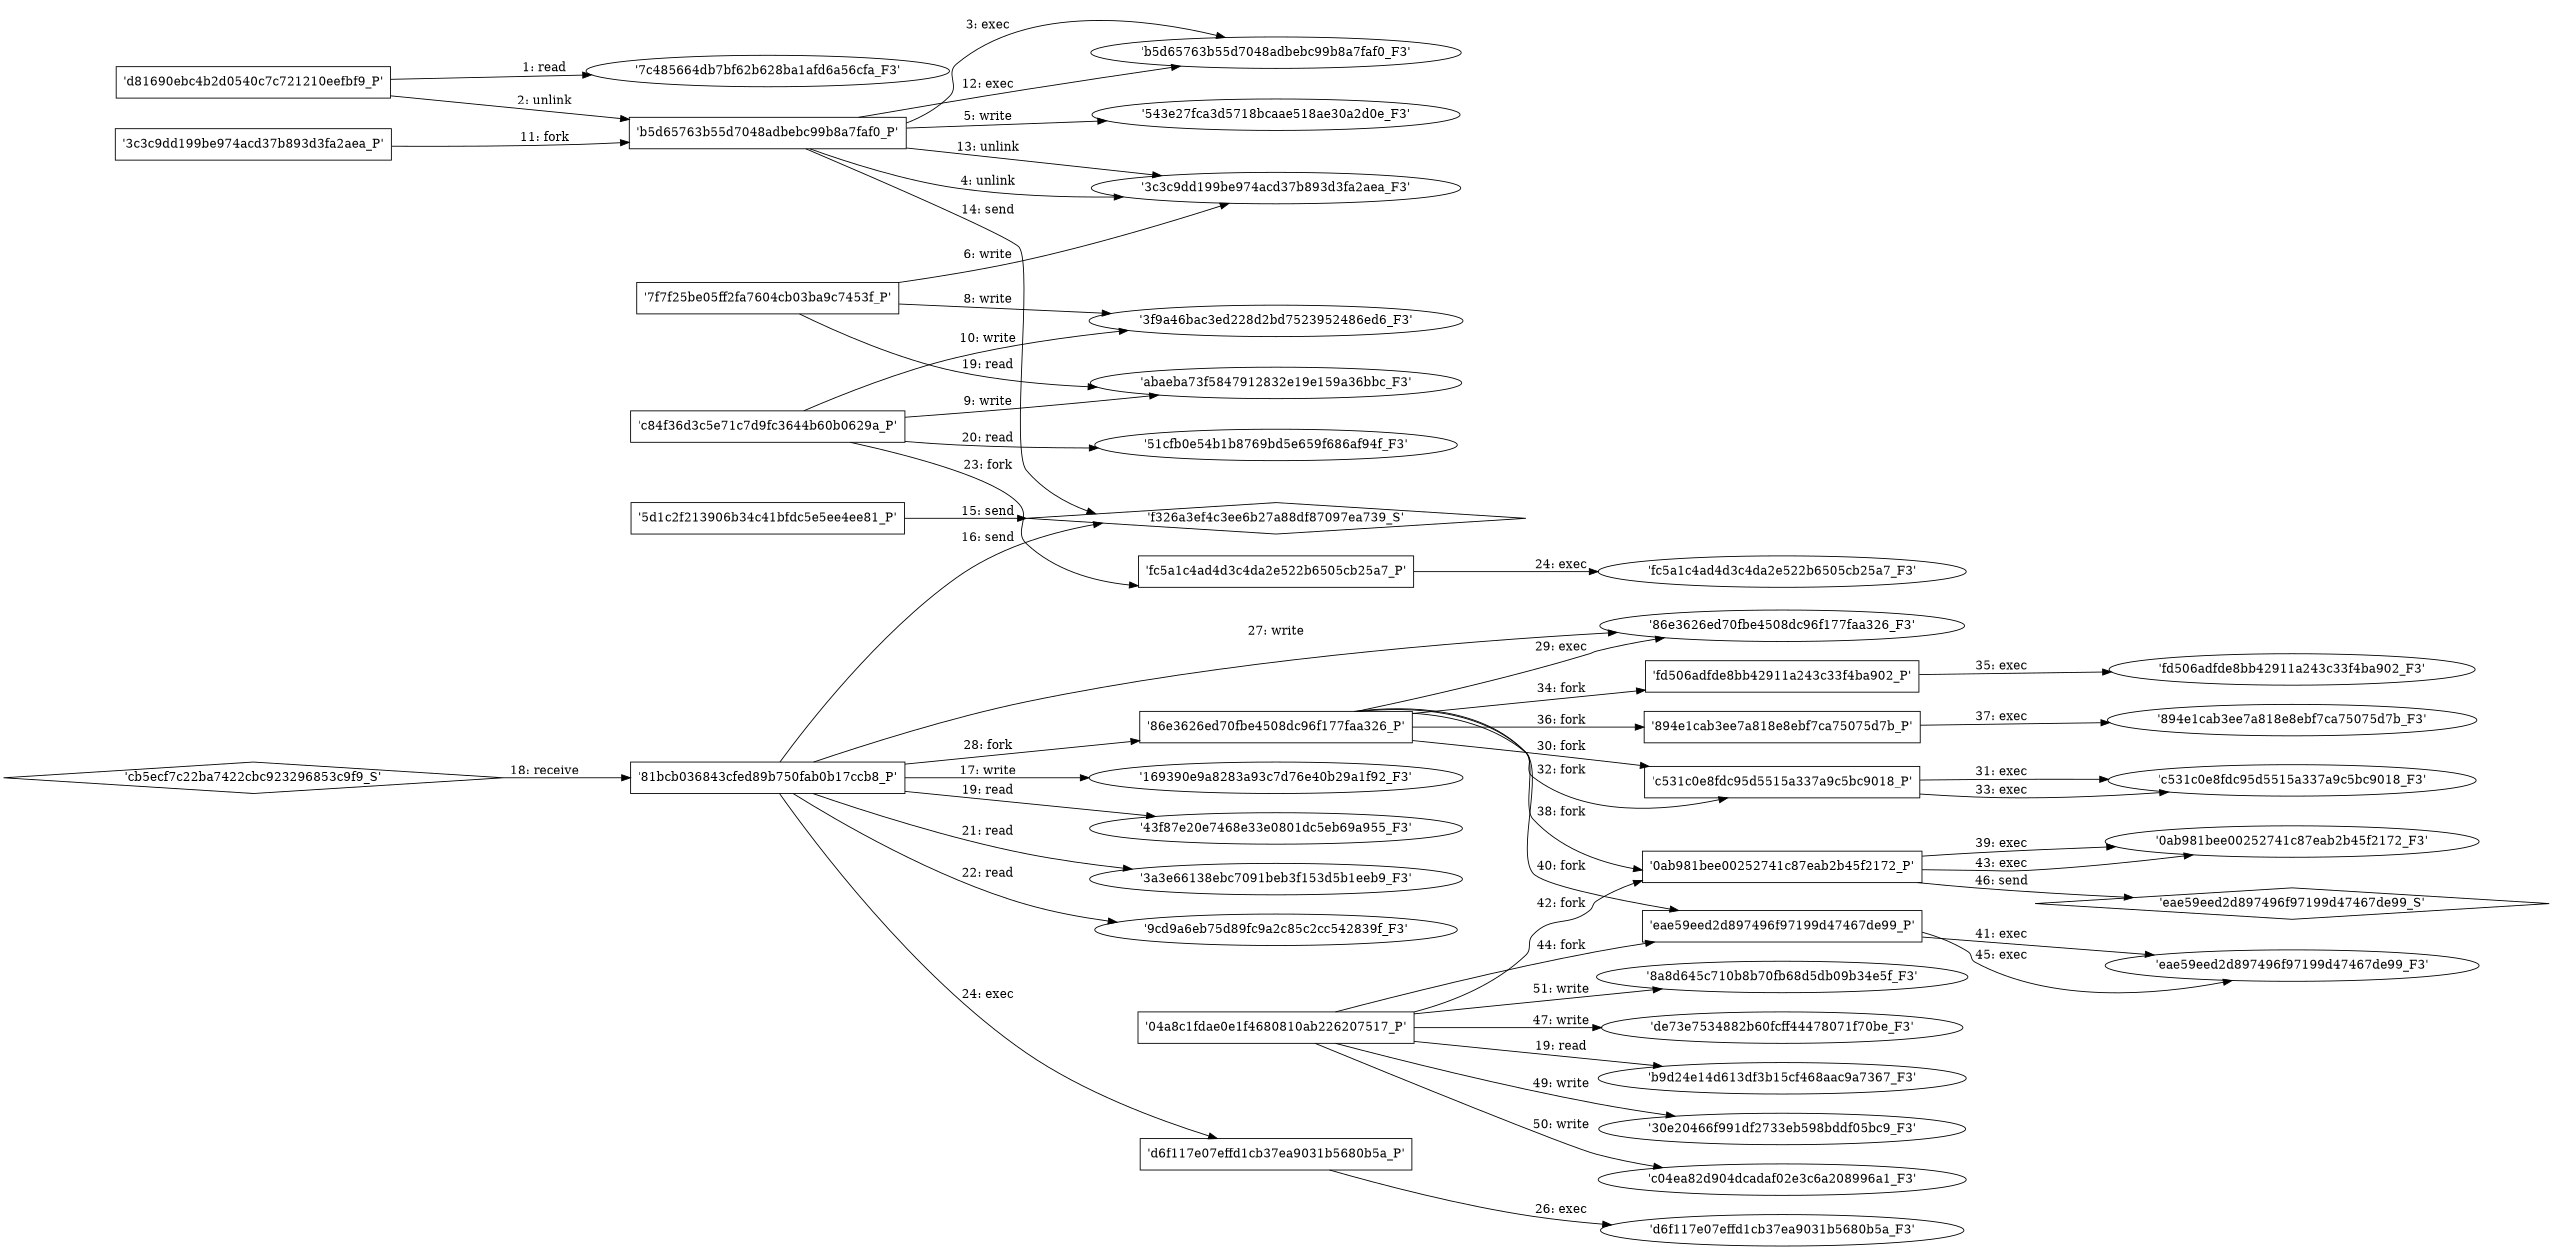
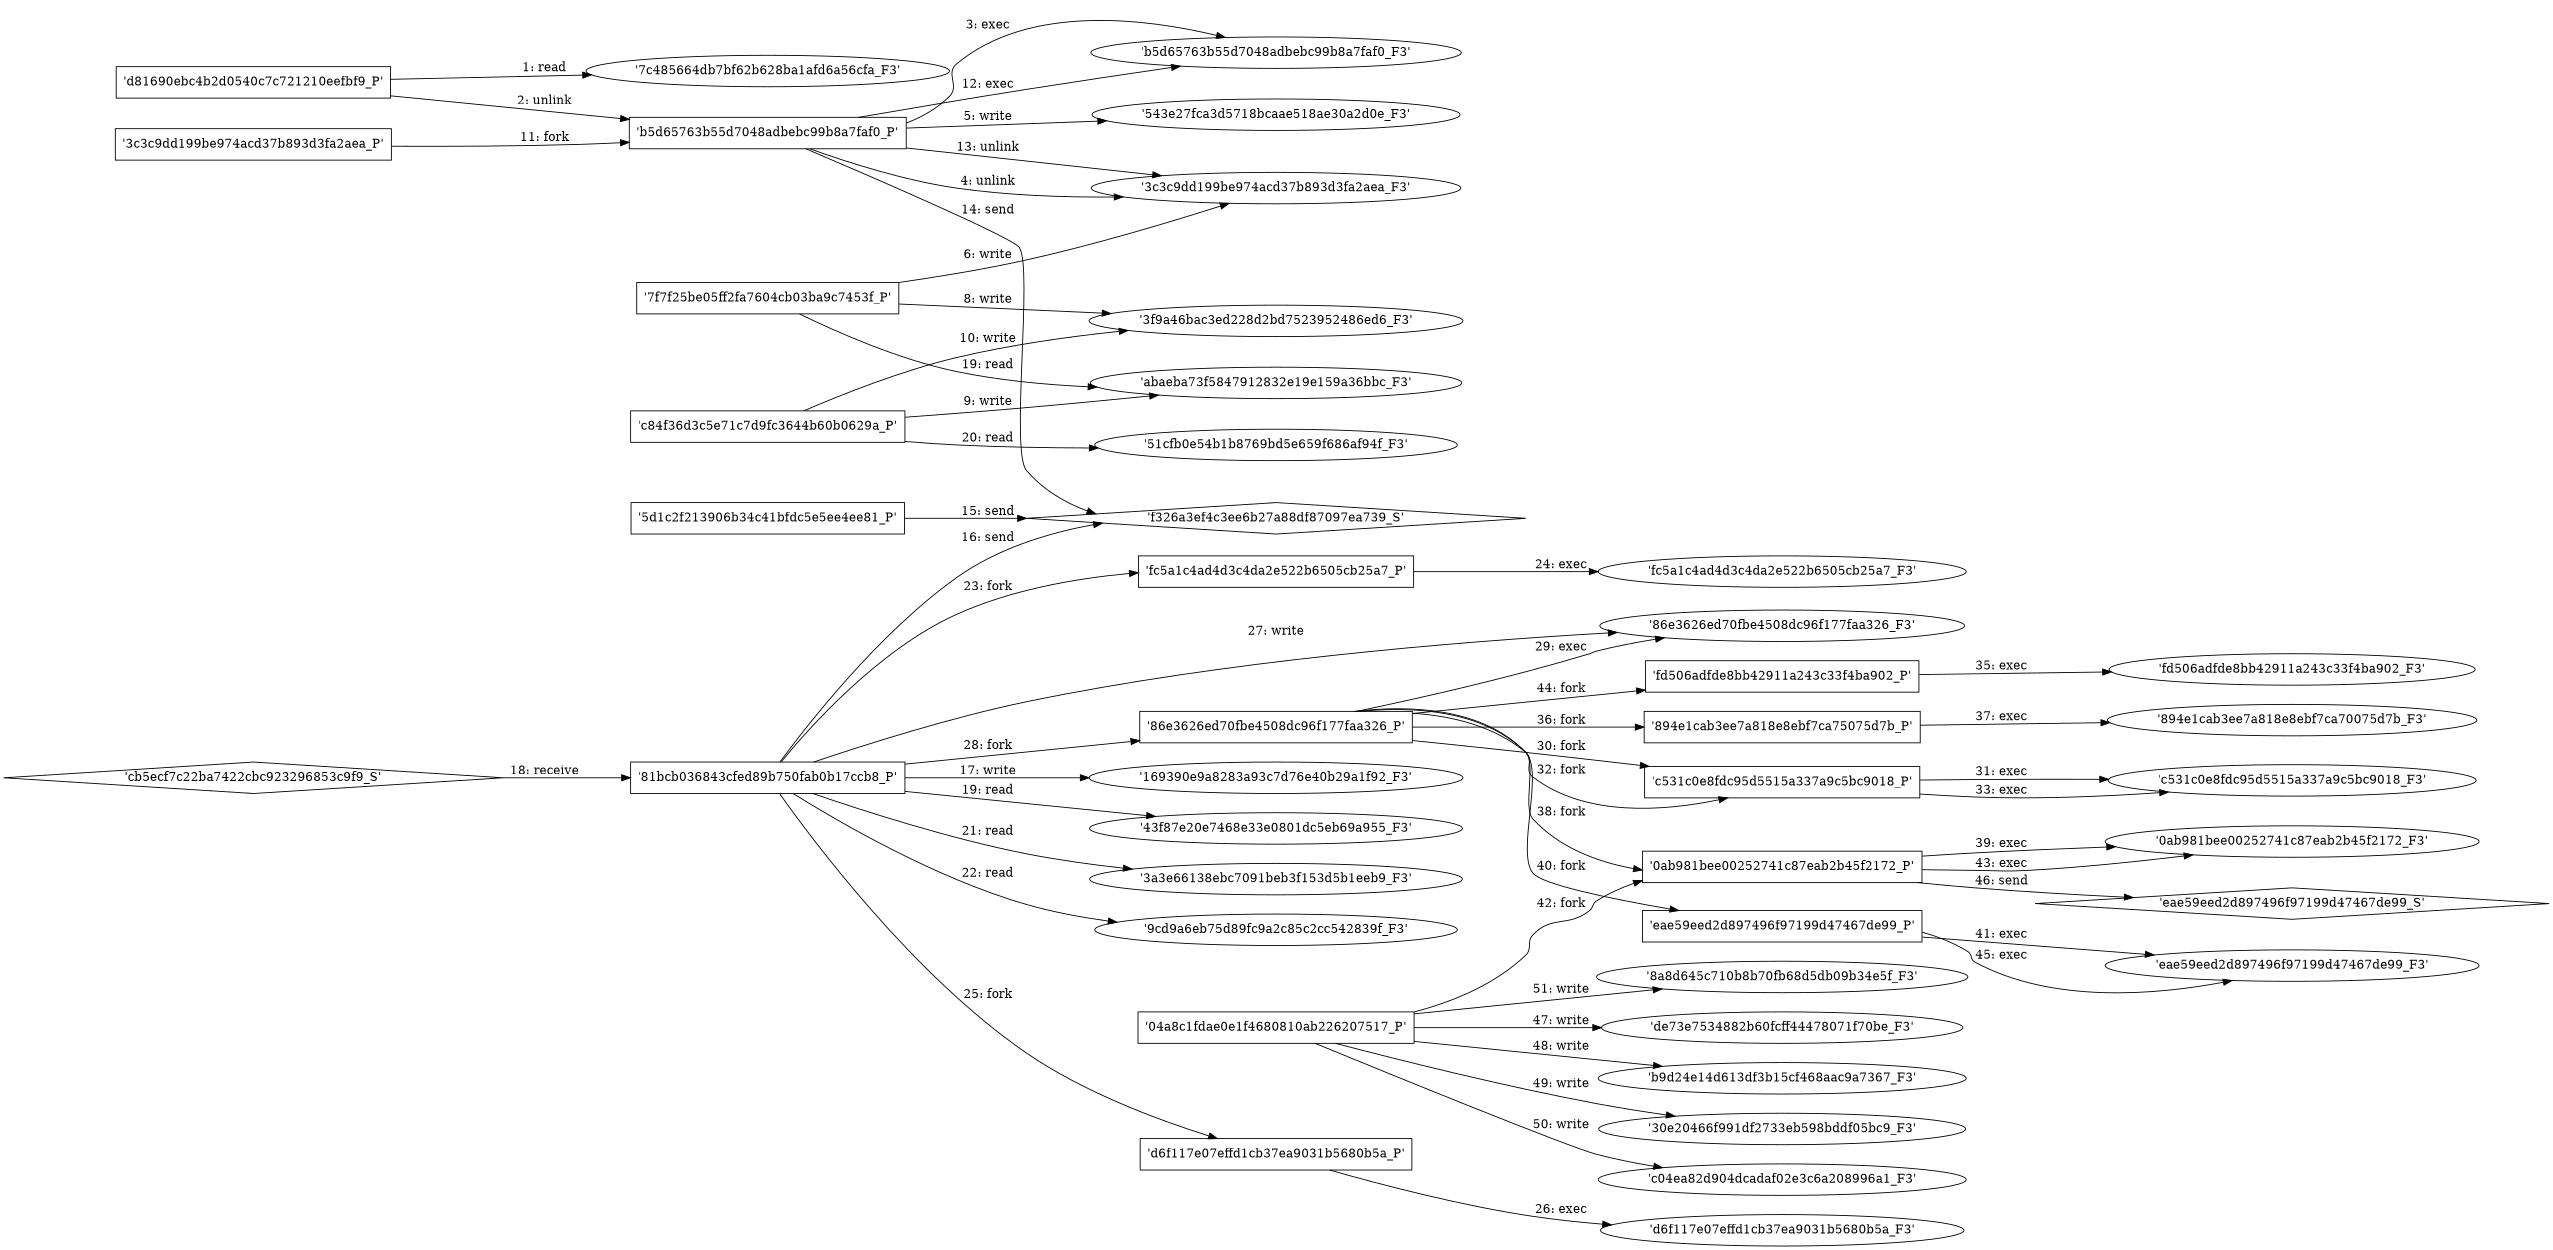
(1009, 496) -> (933, 627)
(1561, 689) -> (1561, 689)
(2292, 720) -> (2292, 720)
(1490, 974) -> none
(988, 995) -> (988, 995)
(1561, 1046) -> (1561, 1046)
